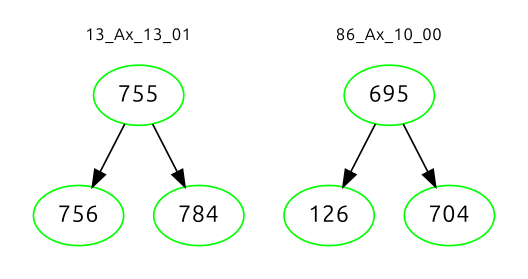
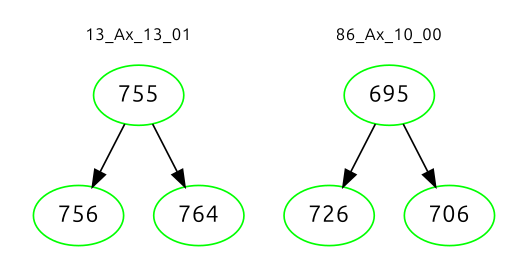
(199, 216) -> (199, 216)
(329, 216) -> (329, 216)
(449, 216) -> (449, 216)
